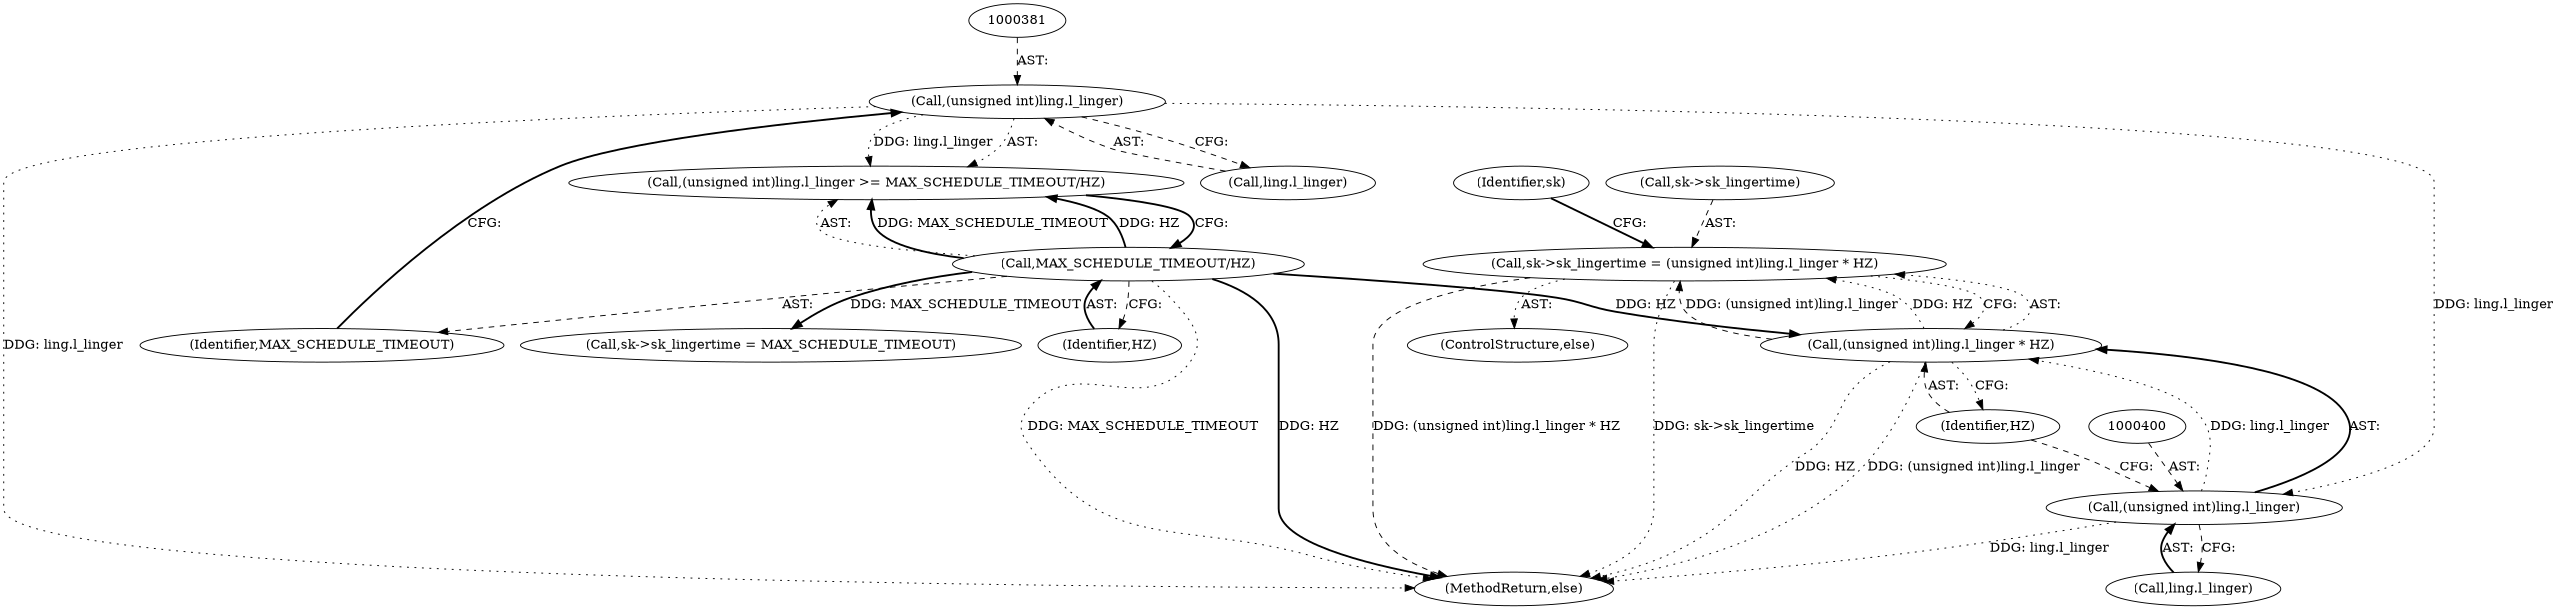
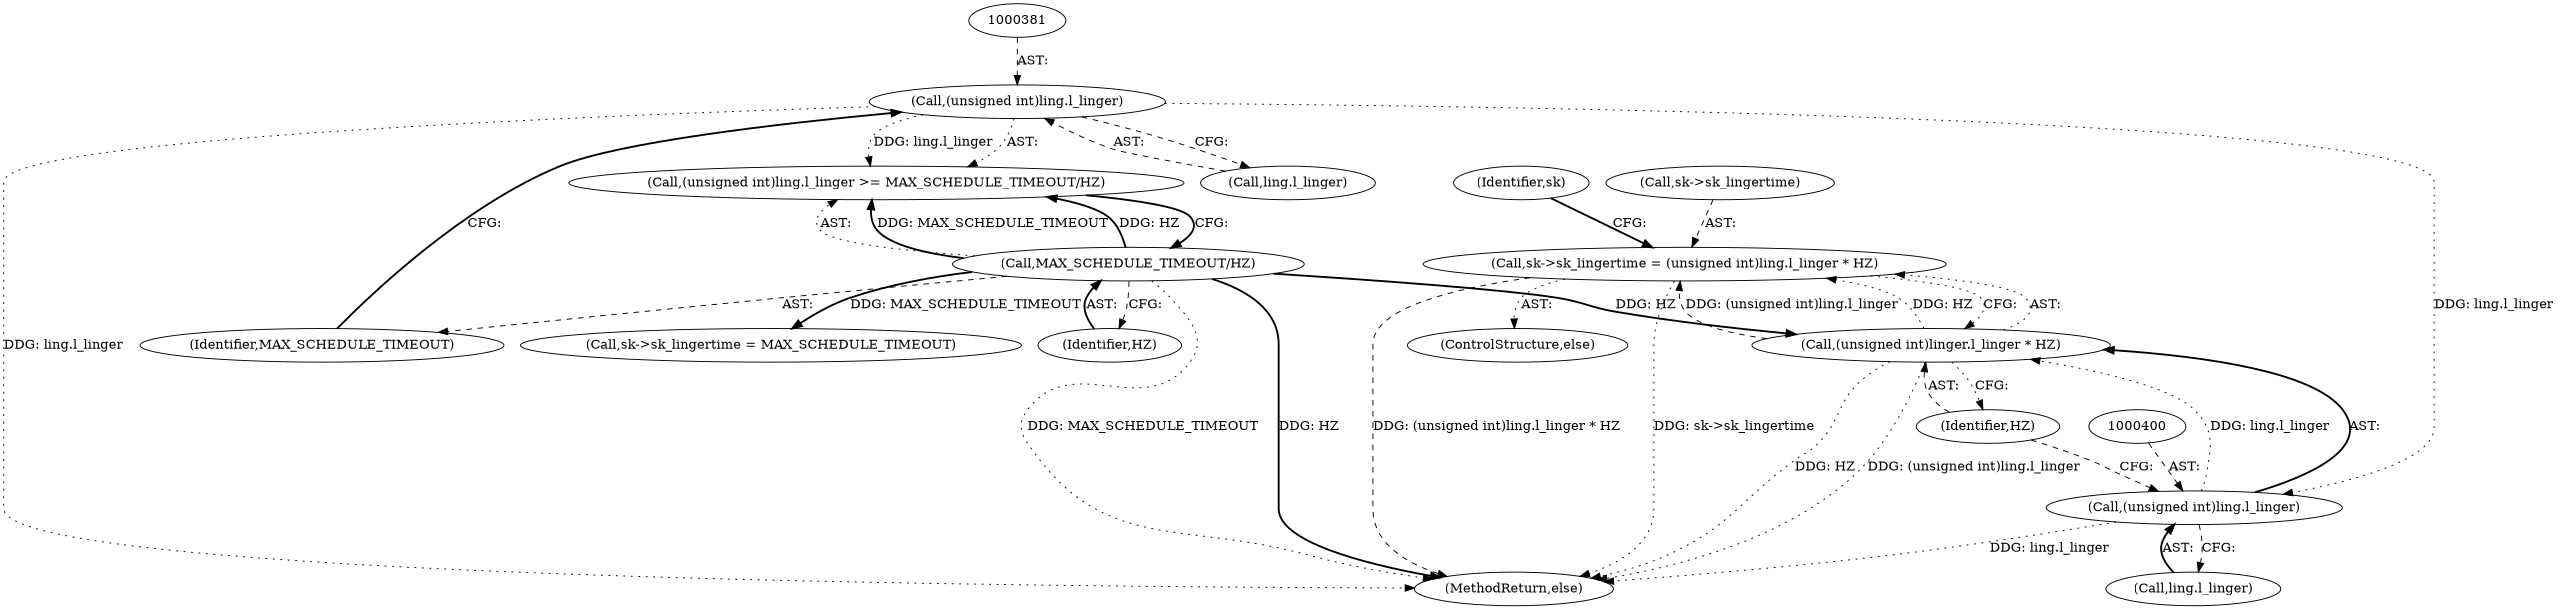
(1931, 345) -> (1931, 345)
